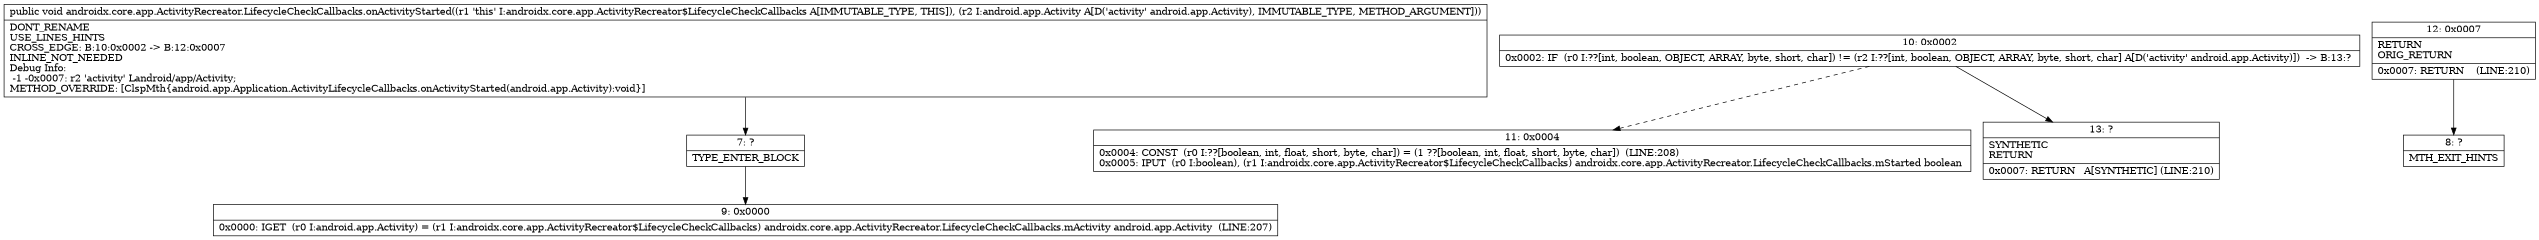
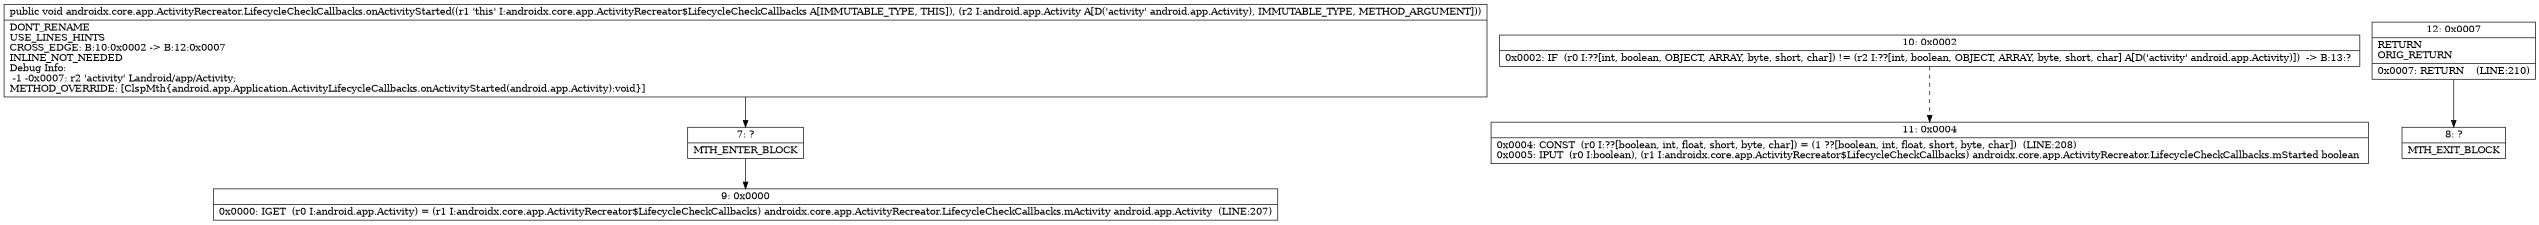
(2101, 151) -> none
(746, 158) -> (746, 150)
(2454, 158) -> (2454, 150)
